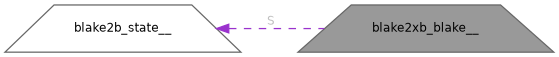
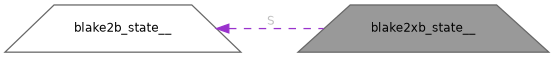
(426, 29) -> (423, 29)
